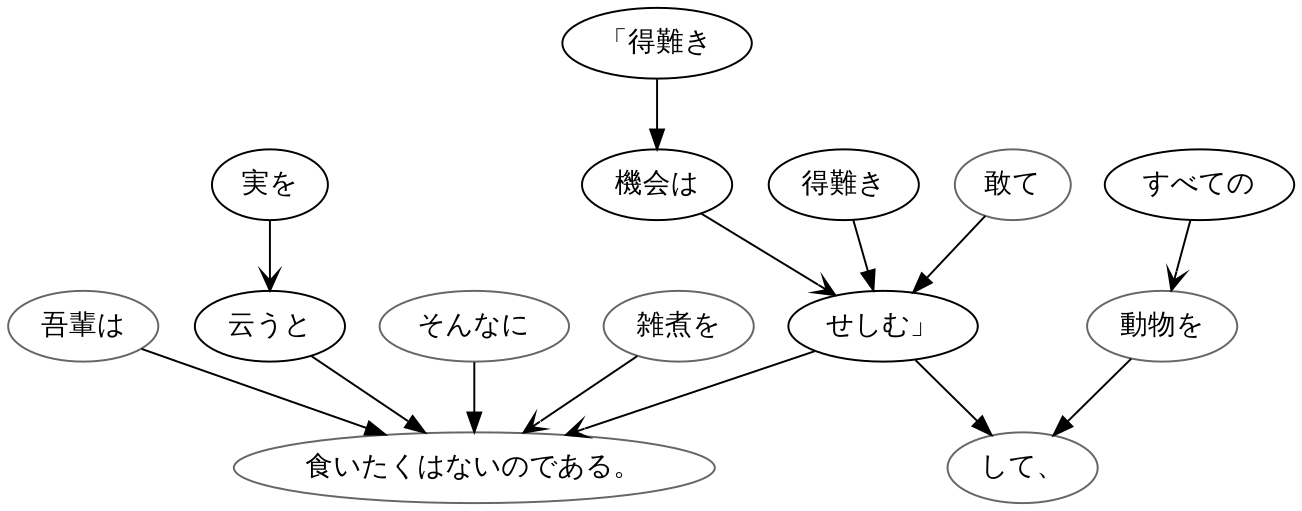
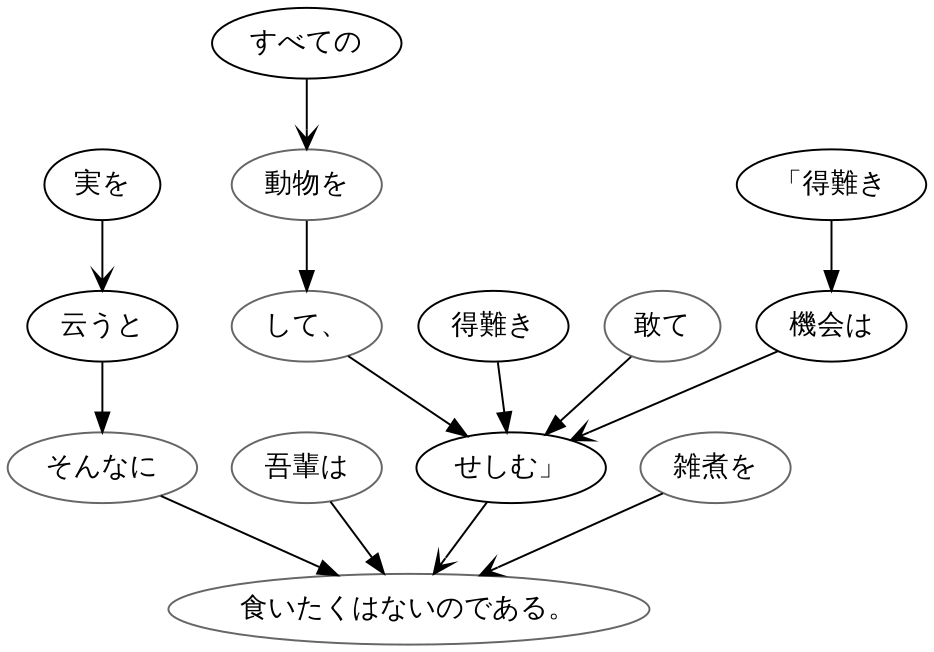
(360, 389) -> (102, 387)
(946, 391) -> (399, 390)
